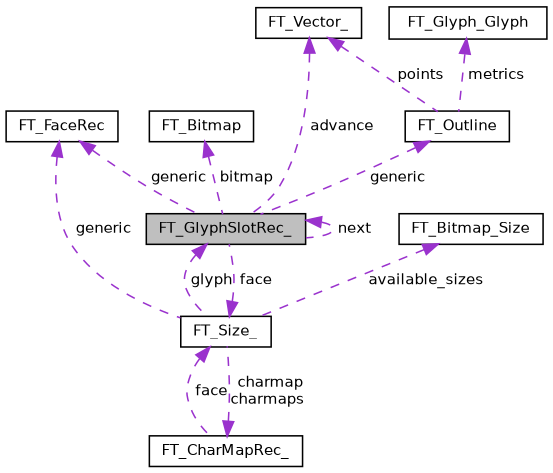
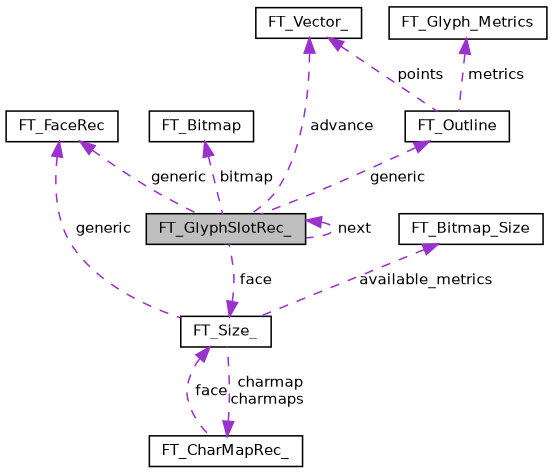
(468, 23) -> (468, 23)
(424, 280) -> (424, 280)
(186, 288) -> none
